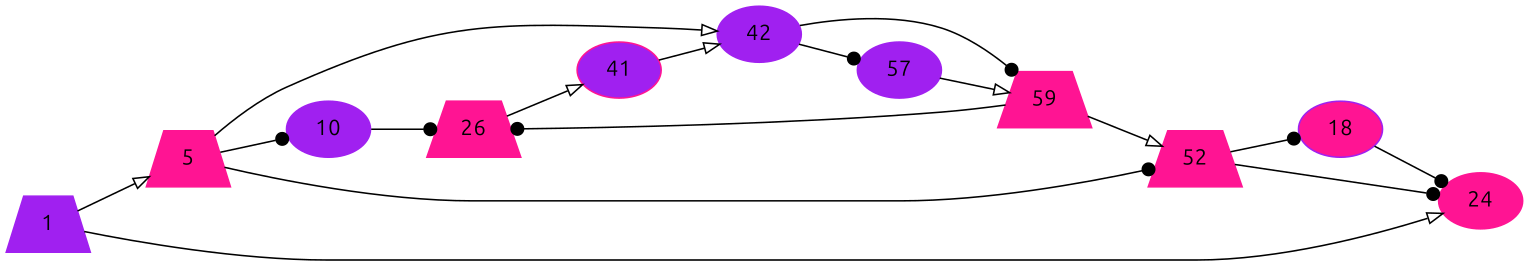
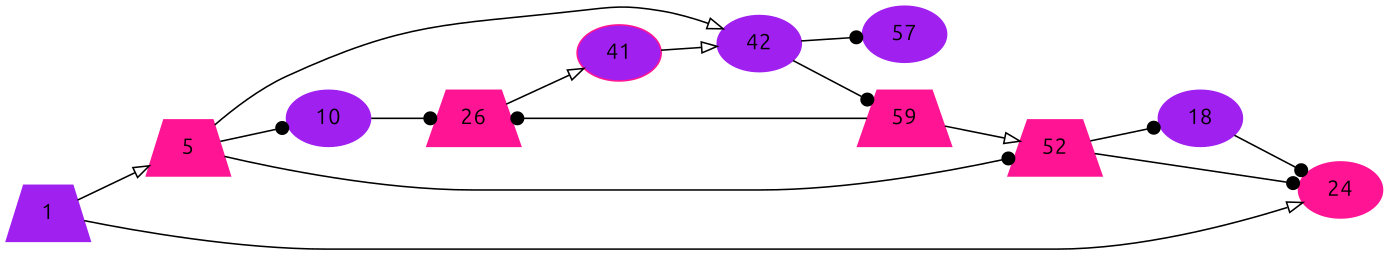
(967, 84) -> none
(1341, 129) -> (1200, 118)
